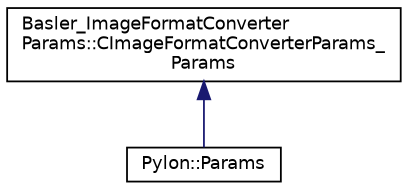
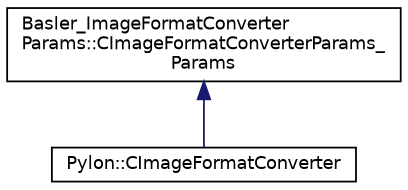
(204, 165) -> (204, 165)
